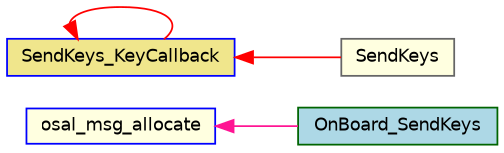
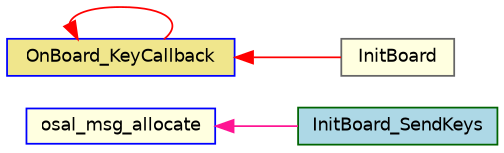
(121, 57) -> (121, 57)
(398, 57) -> (398, 57)
(398, 126) -> (398, 126)
